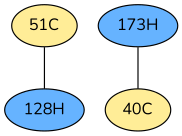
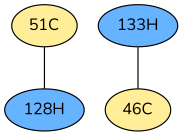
(138, 26) -> (138, 26)
(138, 110) -> (138, 110)
